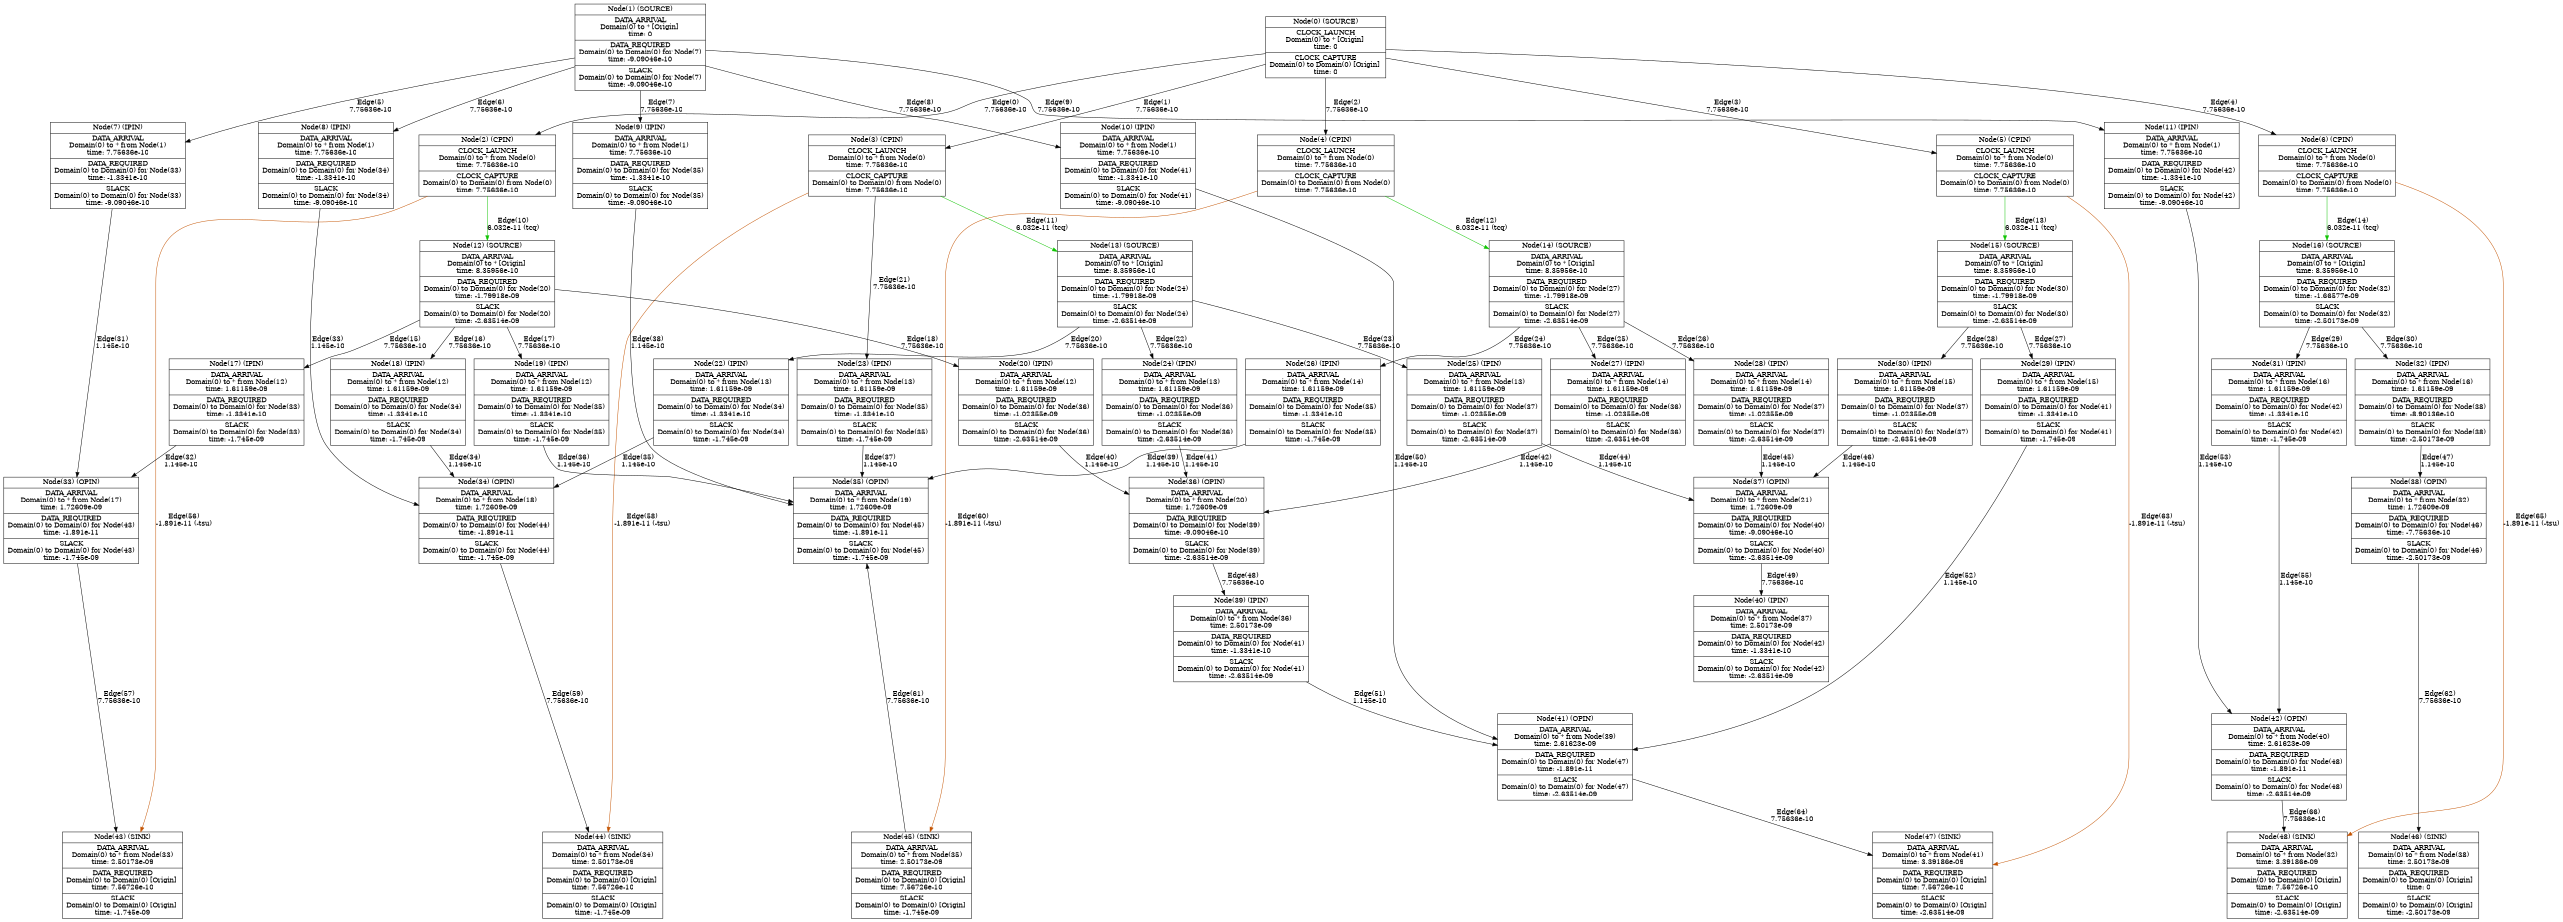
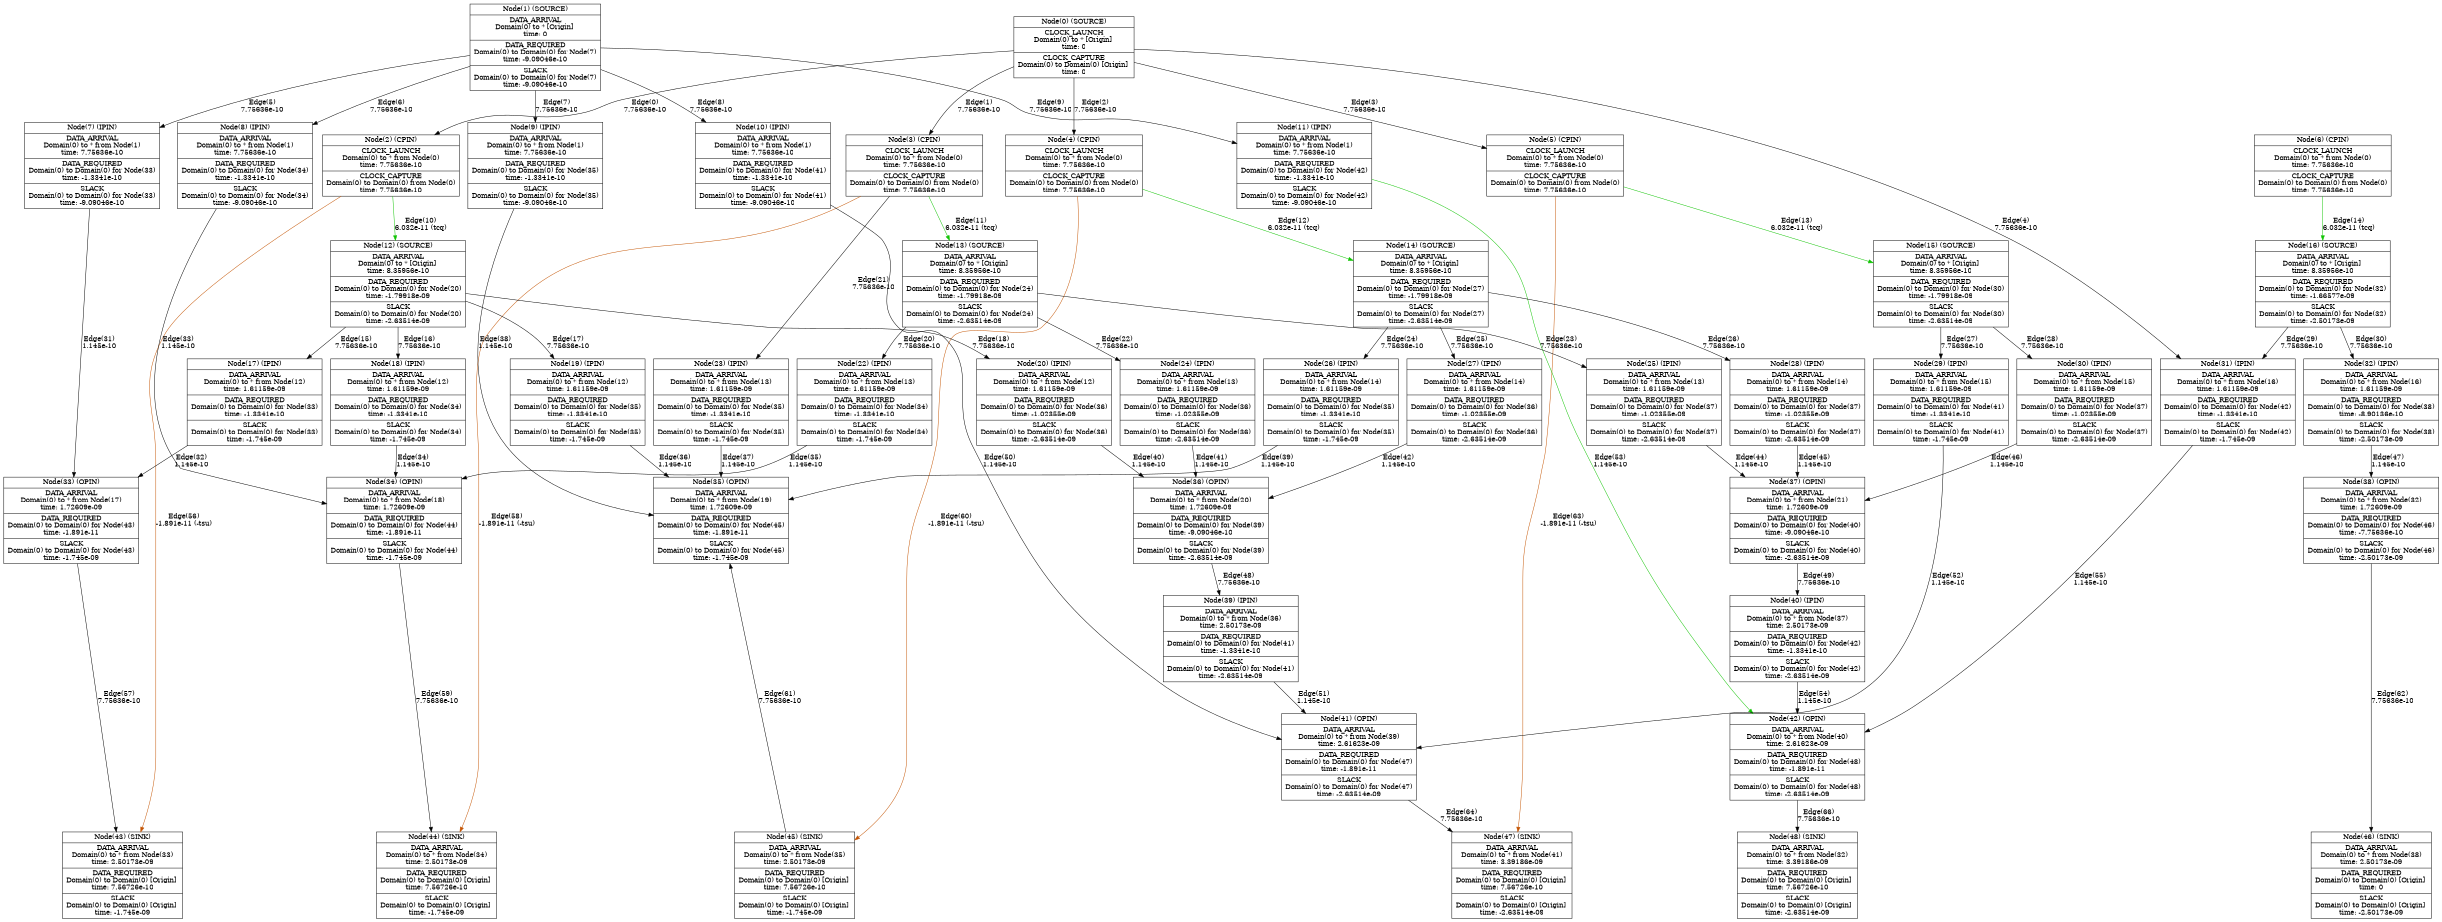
(1831, 71) -> (1681, 124)
(2198, 463) -> (1572, 424)
(2503, 534) -> none
none -> (1797, 695)
